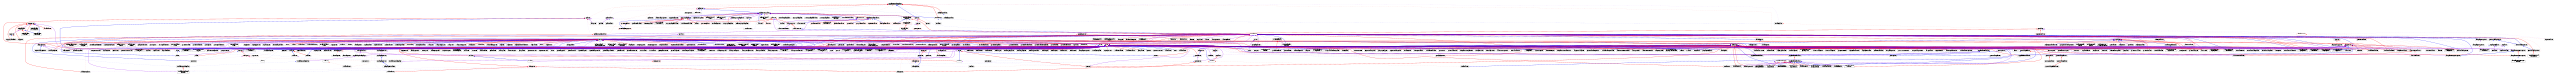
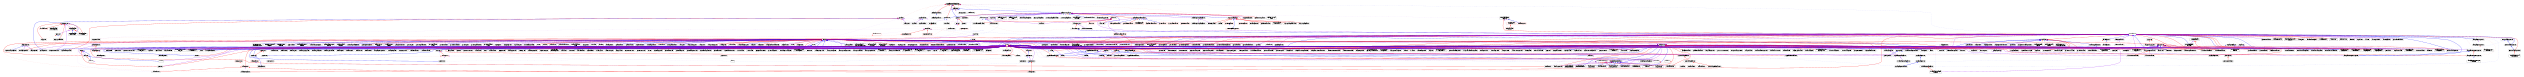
(791, 40) -> (468, 49)
(2298, 40) -> none
